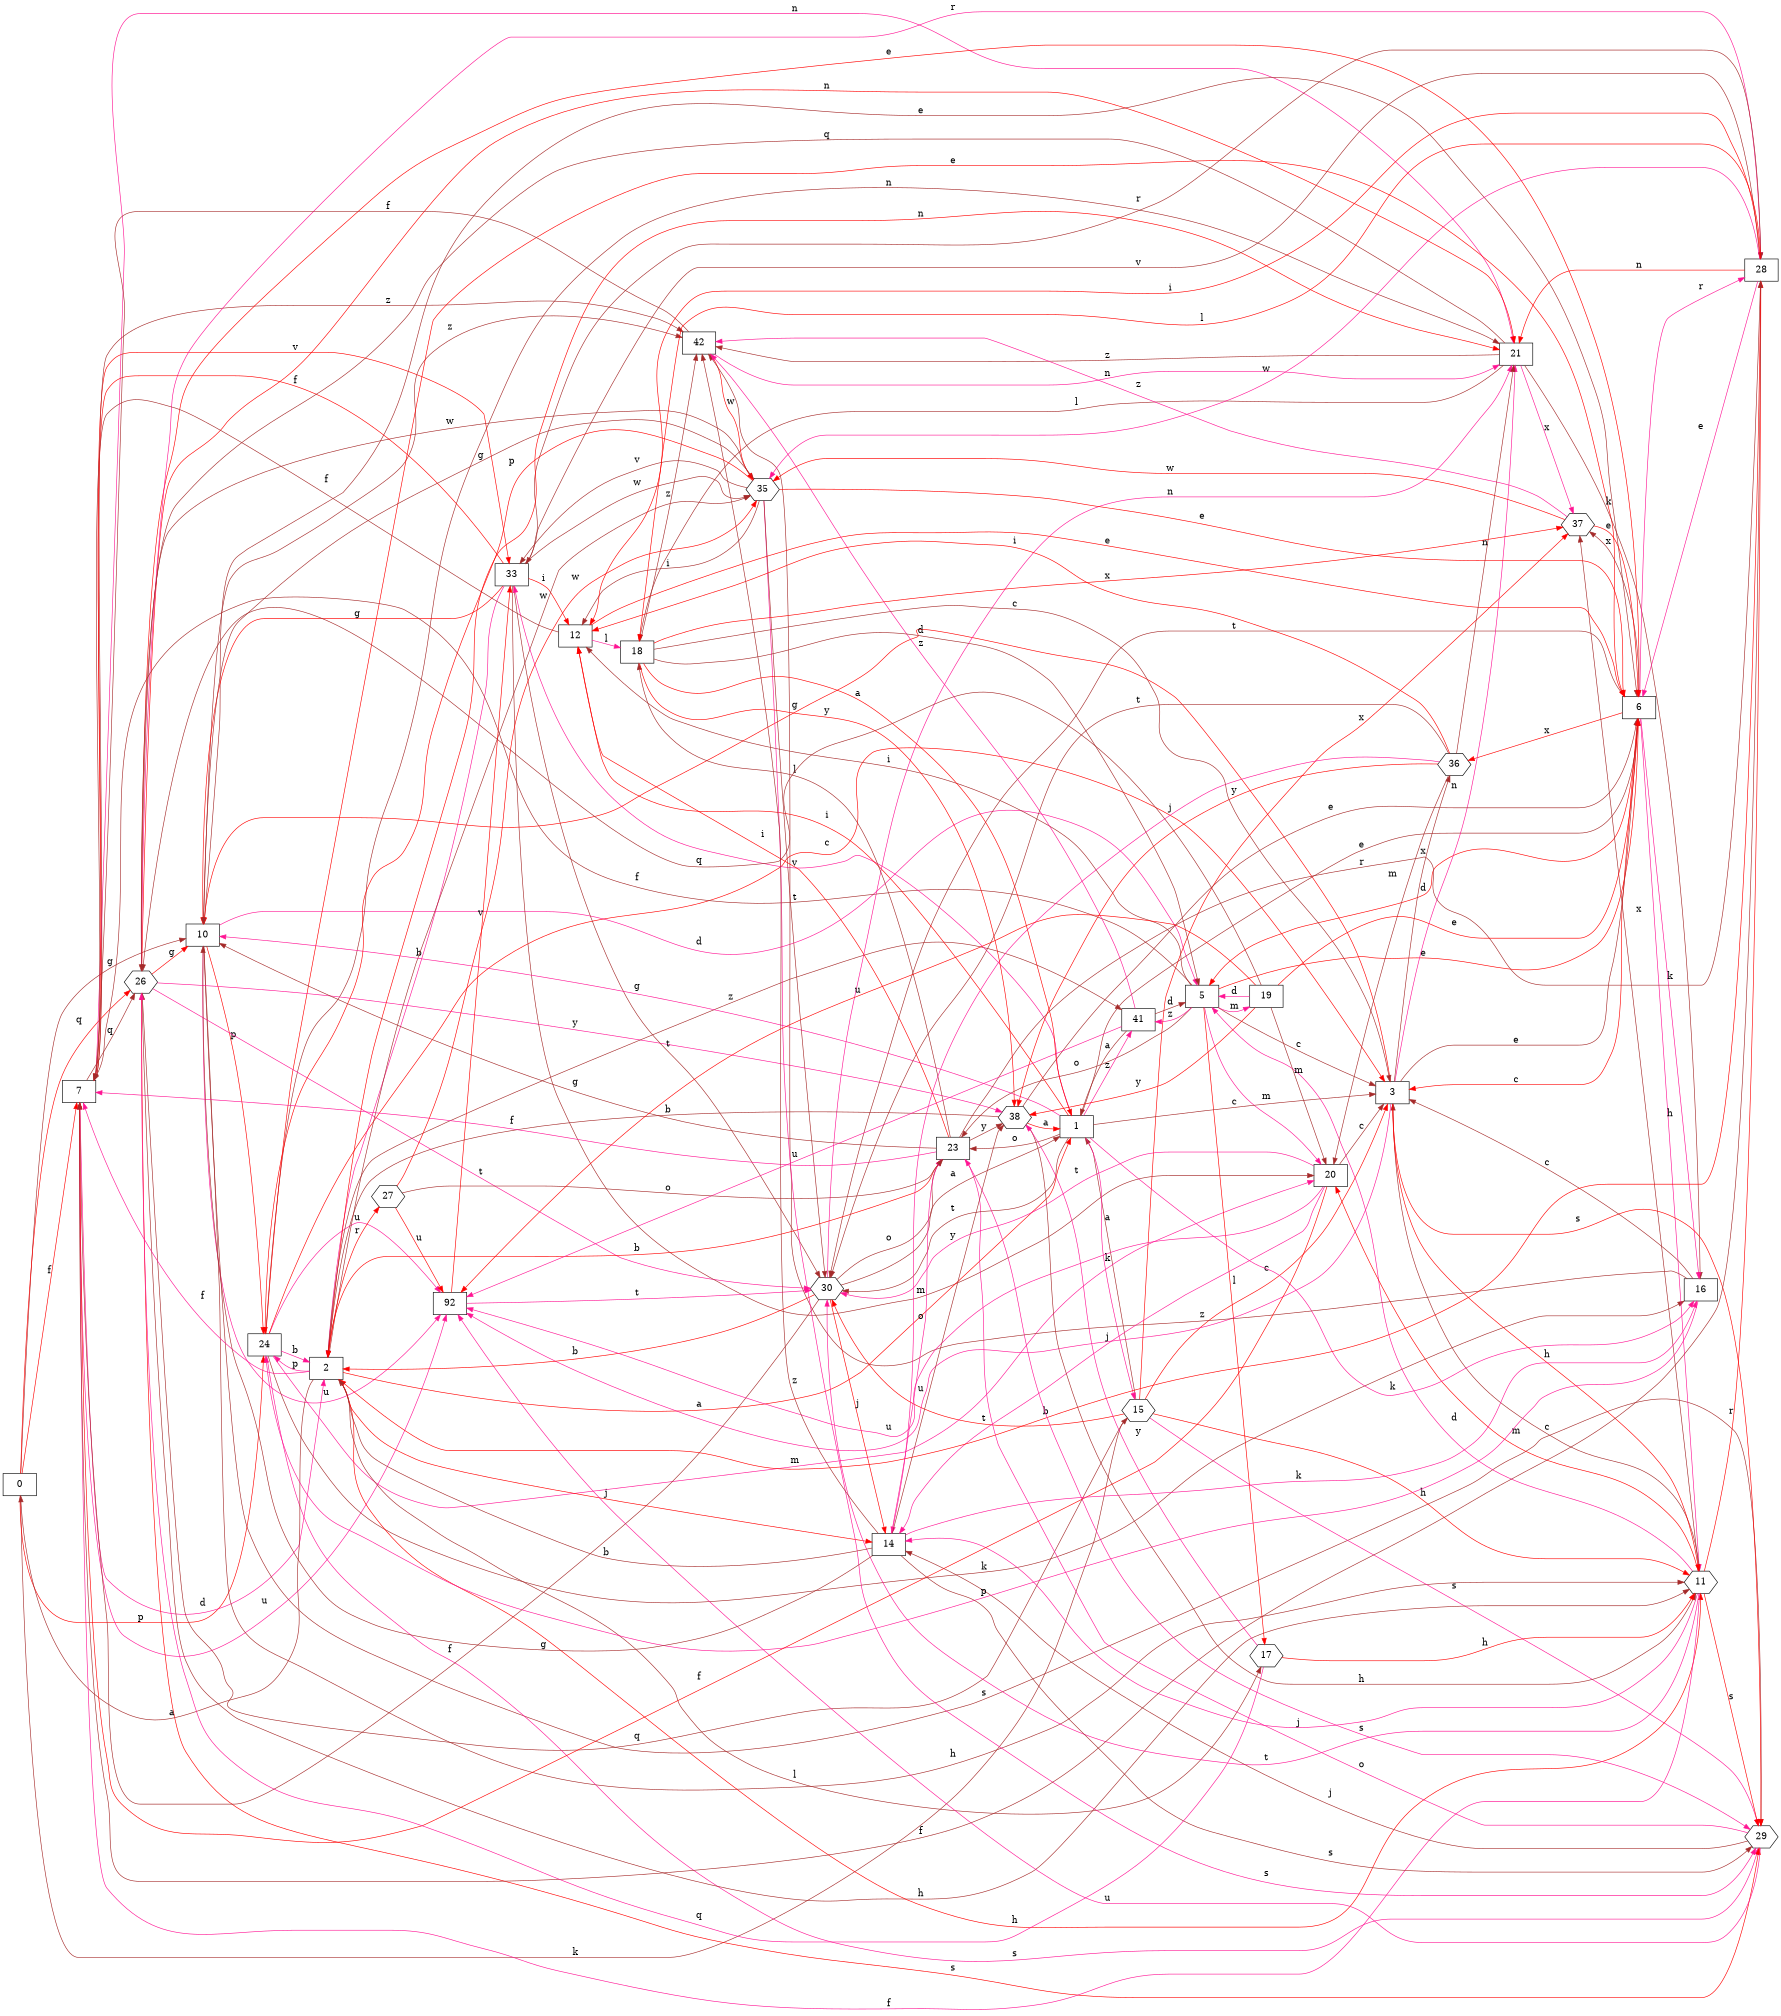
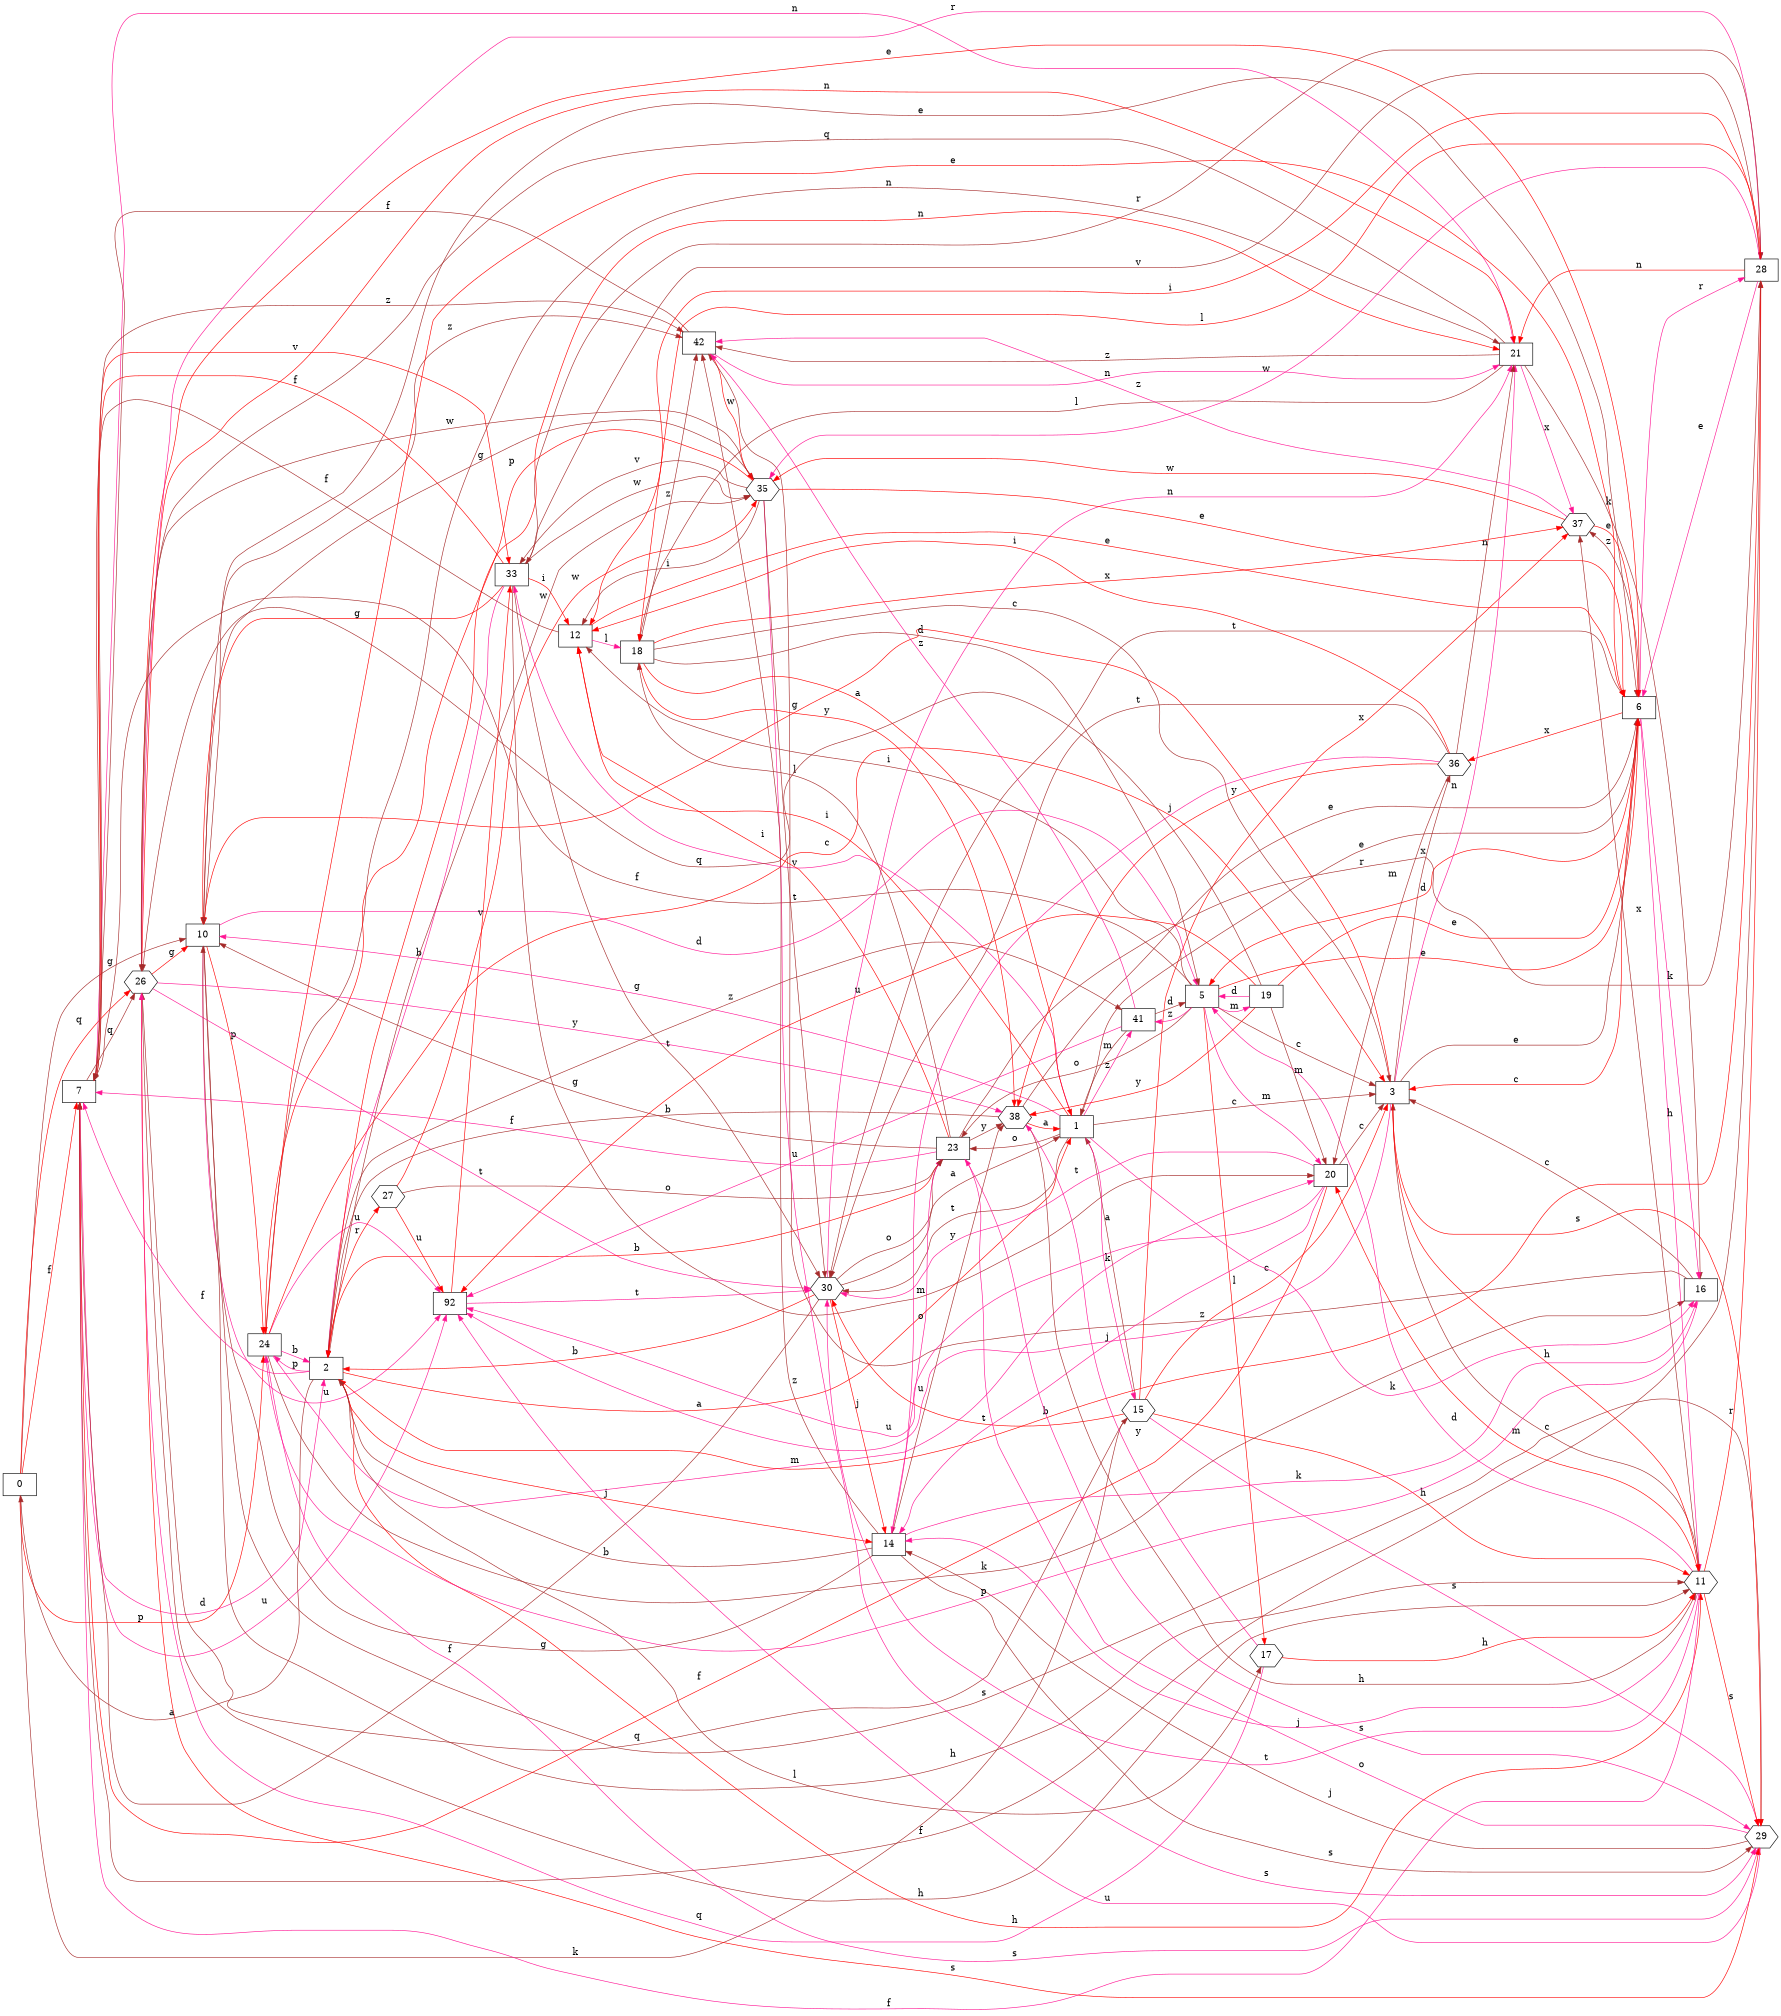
(1608, 542) -> (1608, 542)
(1108, 1046) -> (1108, 1046)
